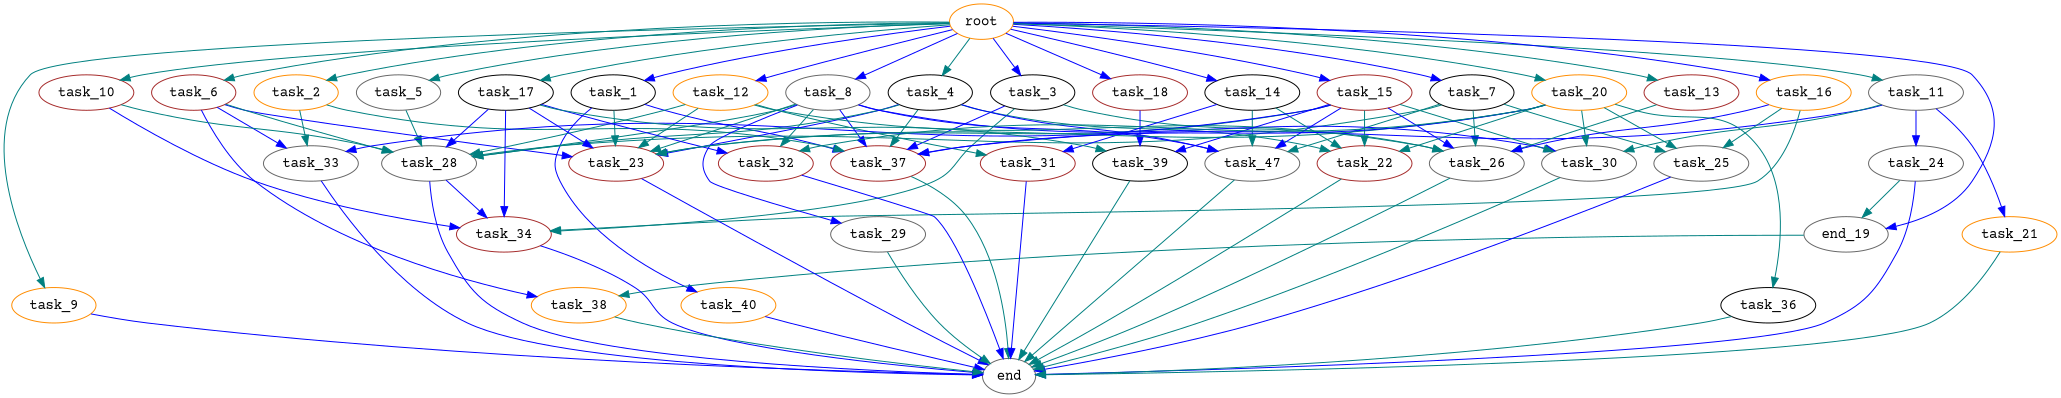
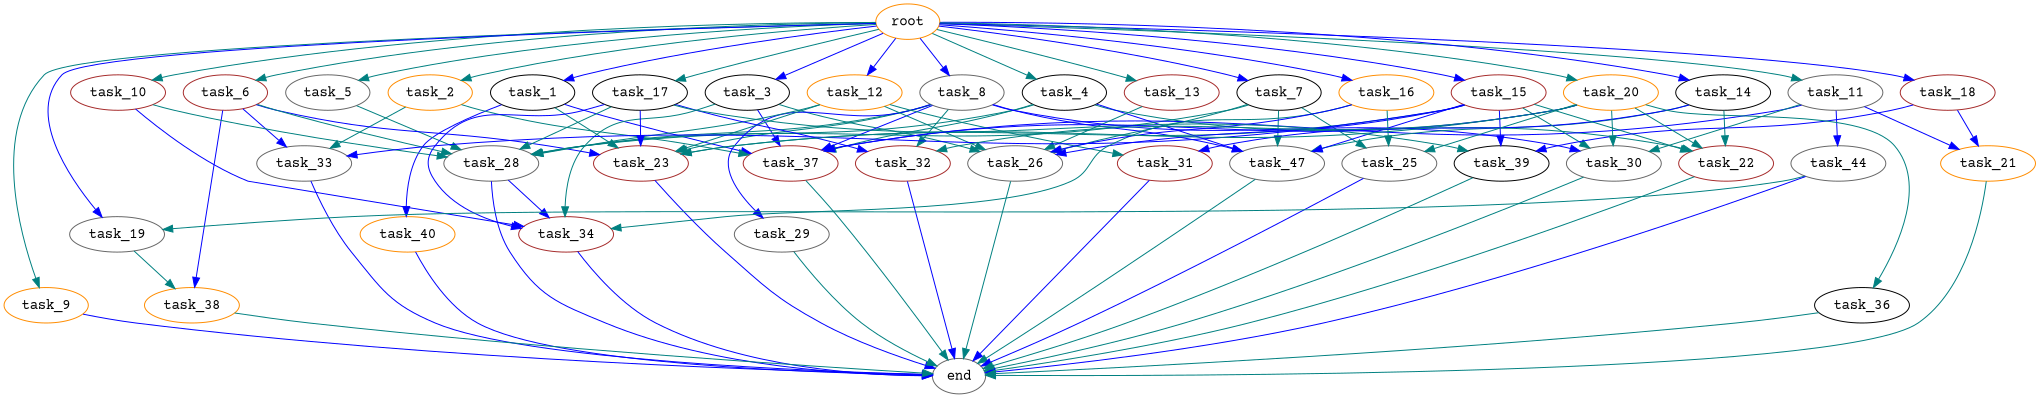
(475, 121) -> (585, 119)
none -> (1965, 124)
(784, 131) -> none
(1916, 163) -> (1838, 163)
(1846, 234) -> (117, 234)
